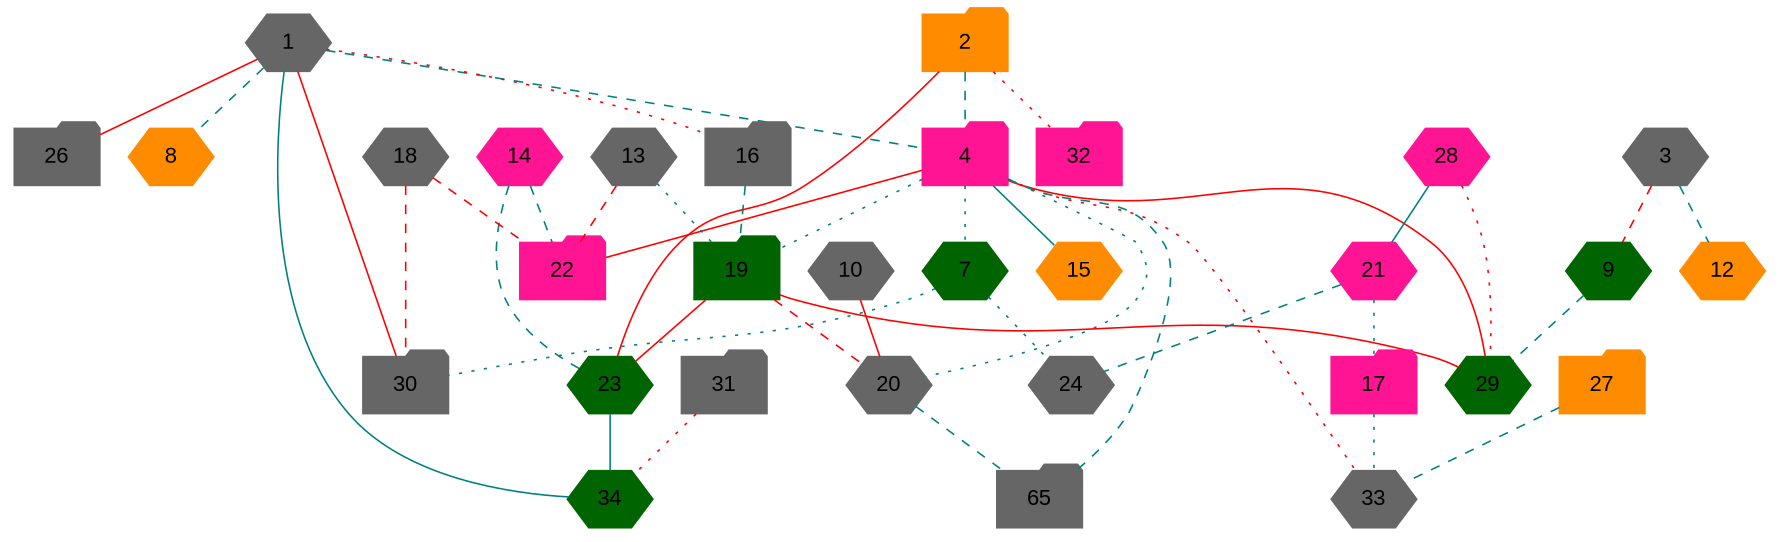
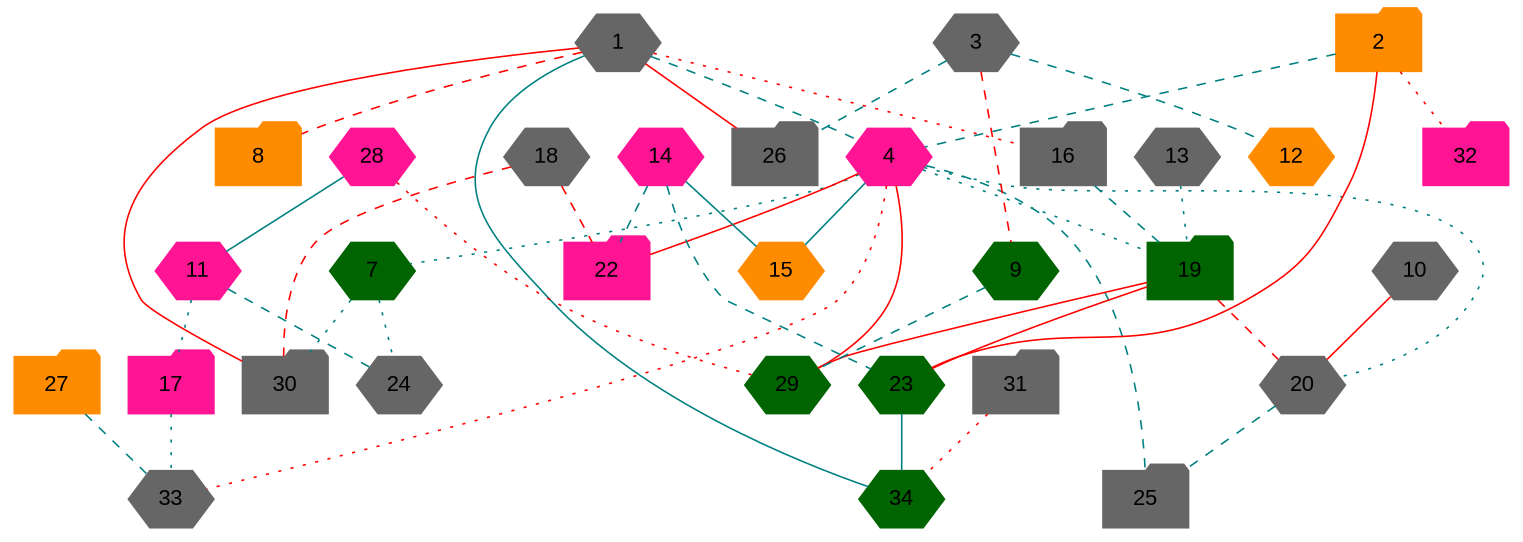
none -> (882, 96)
(230, 100) -> (440, 88)
(171, 157) -> (258, 157)
(965, 157) -> (889, 157)
none -> (709, 203)
(598, 214) -> none
(1374, 271) -> (198, 271)
(1040, 499) -> (1146, 499)
